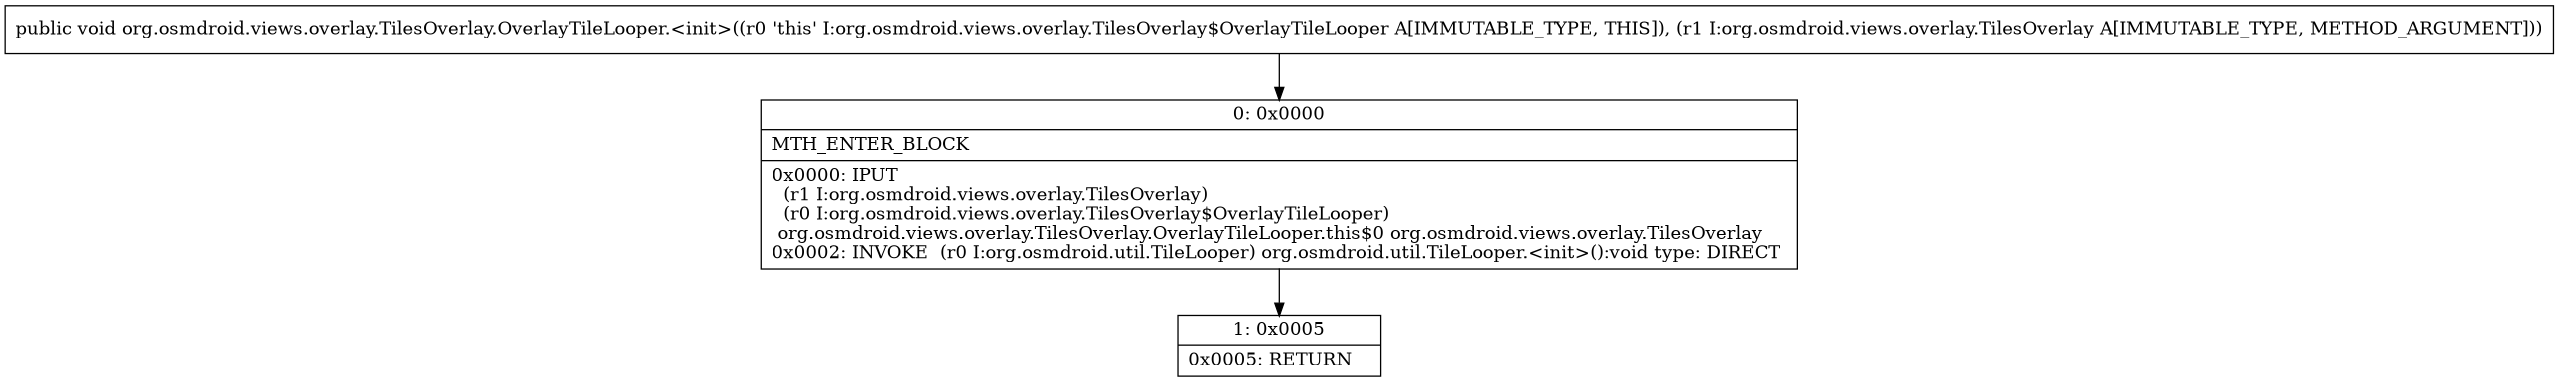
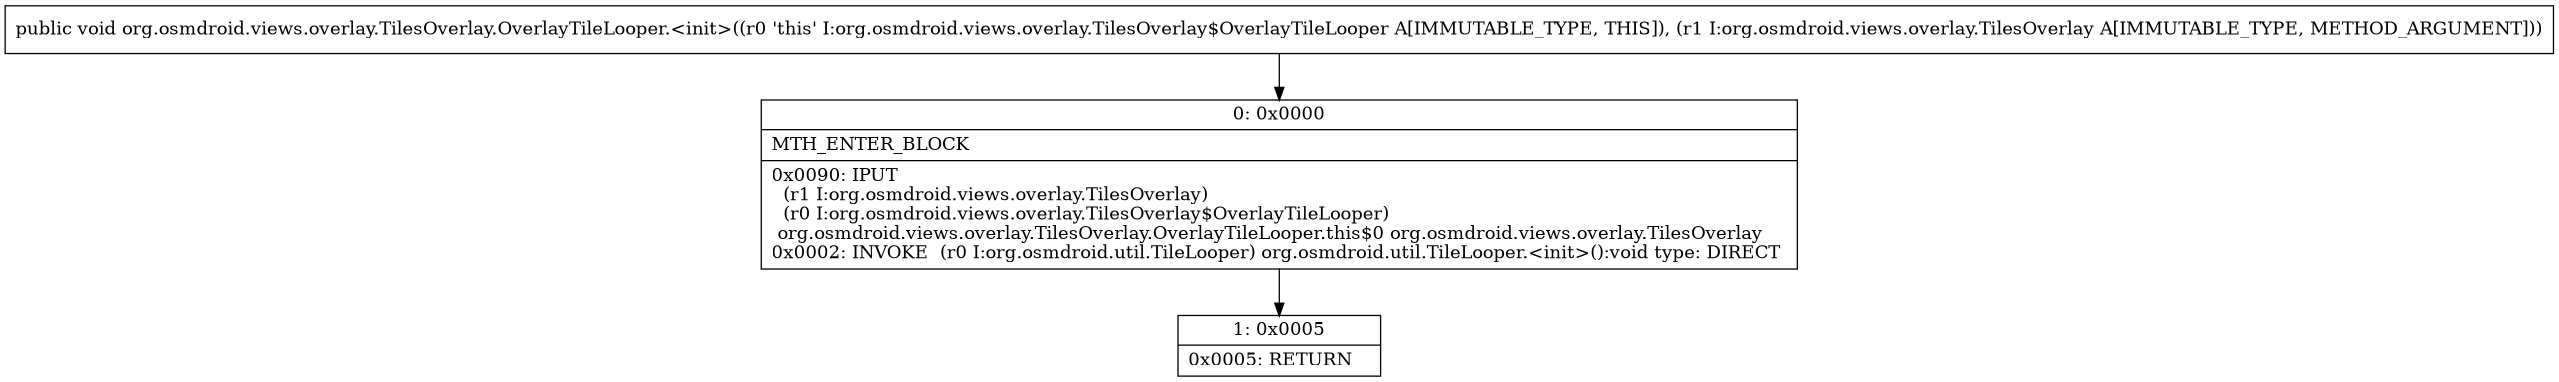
(841, 175) -> (841, 175)
